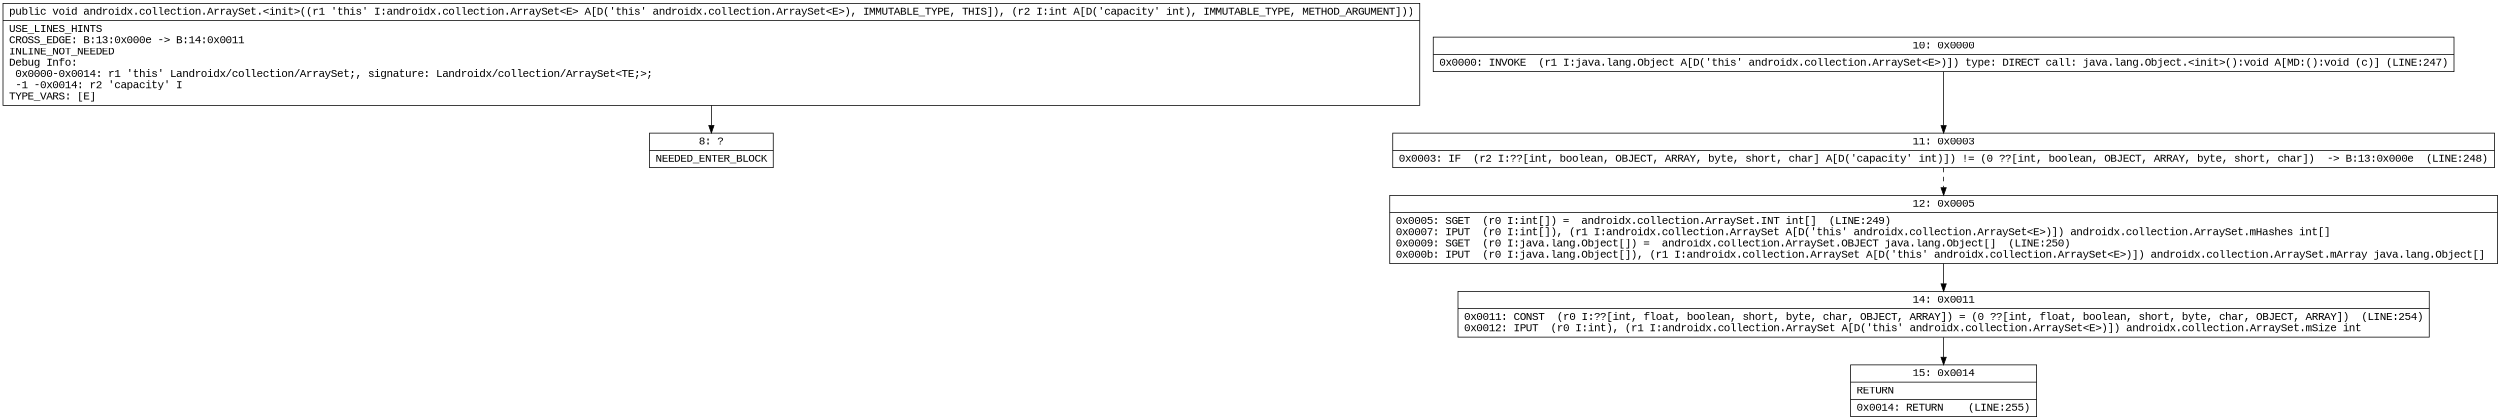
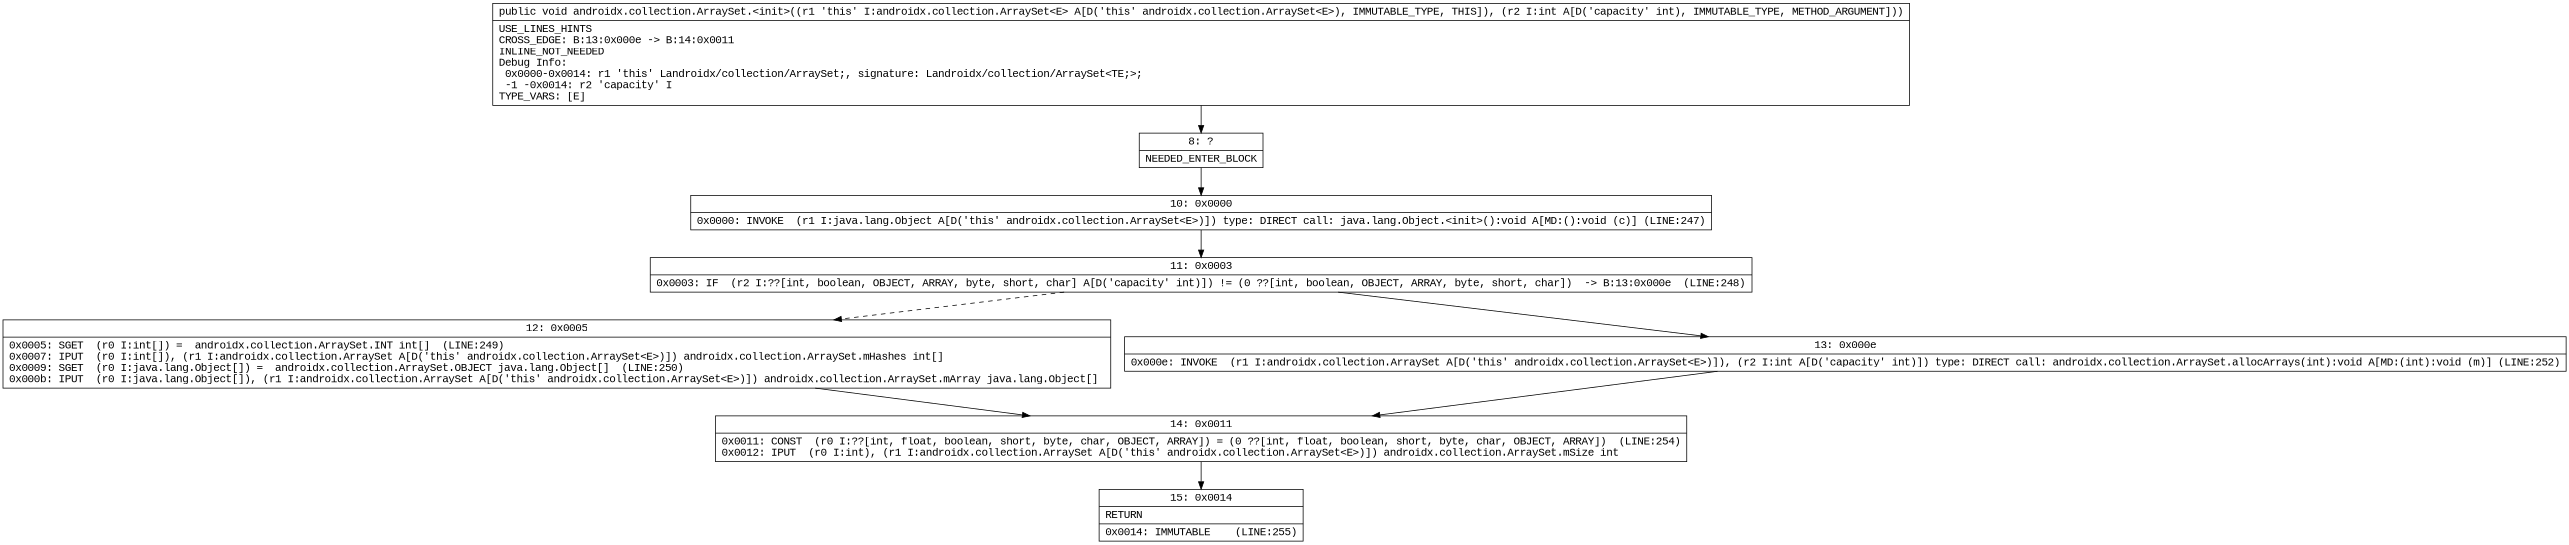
none -> (1201, 178)
none -> (1845, 354)
(1944, 408) -> (1201, 532)
